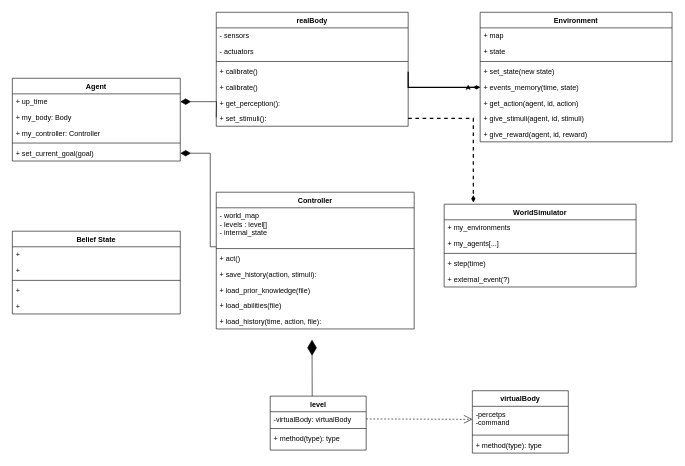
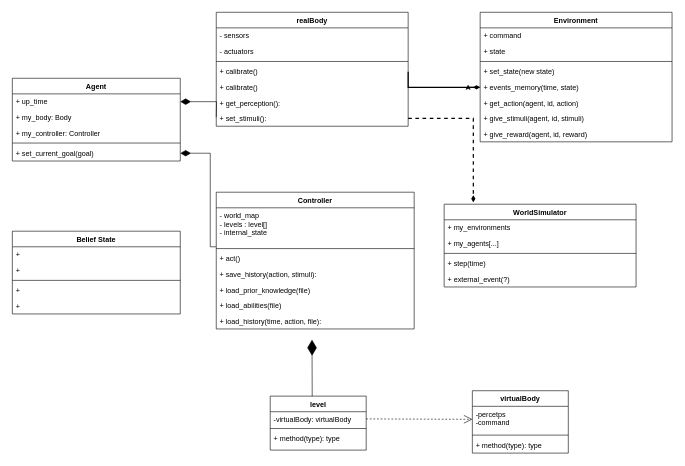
(493, 36) -> (501, 36)
